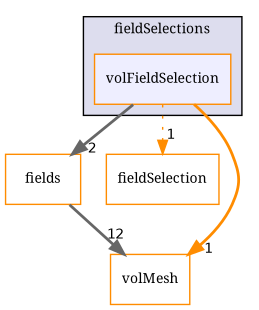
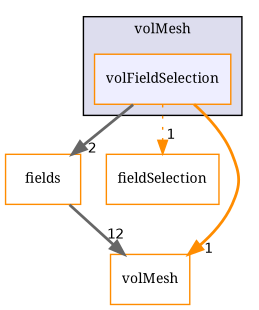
(163, 30) -> (163, 30)
